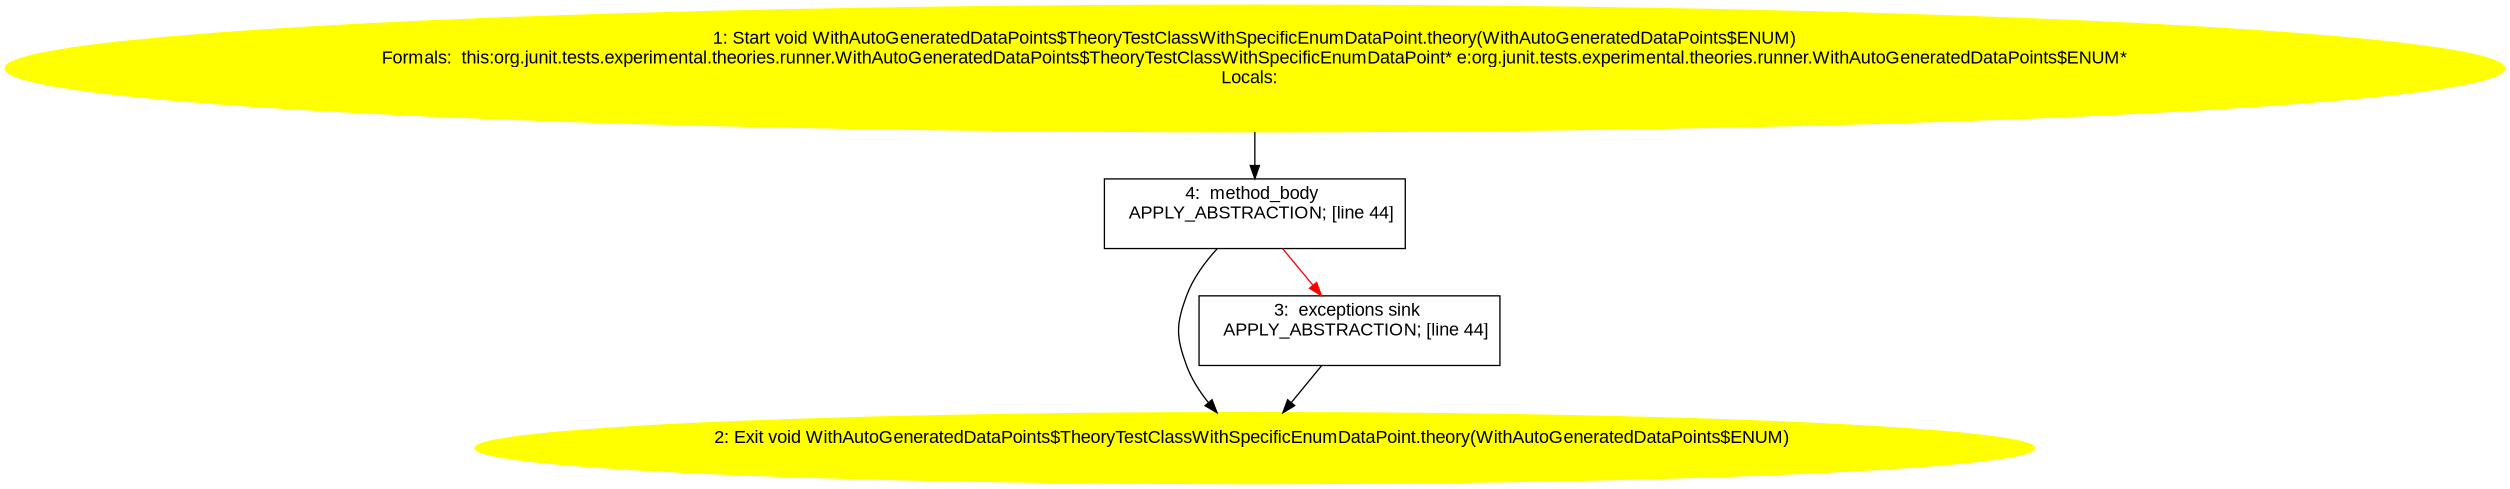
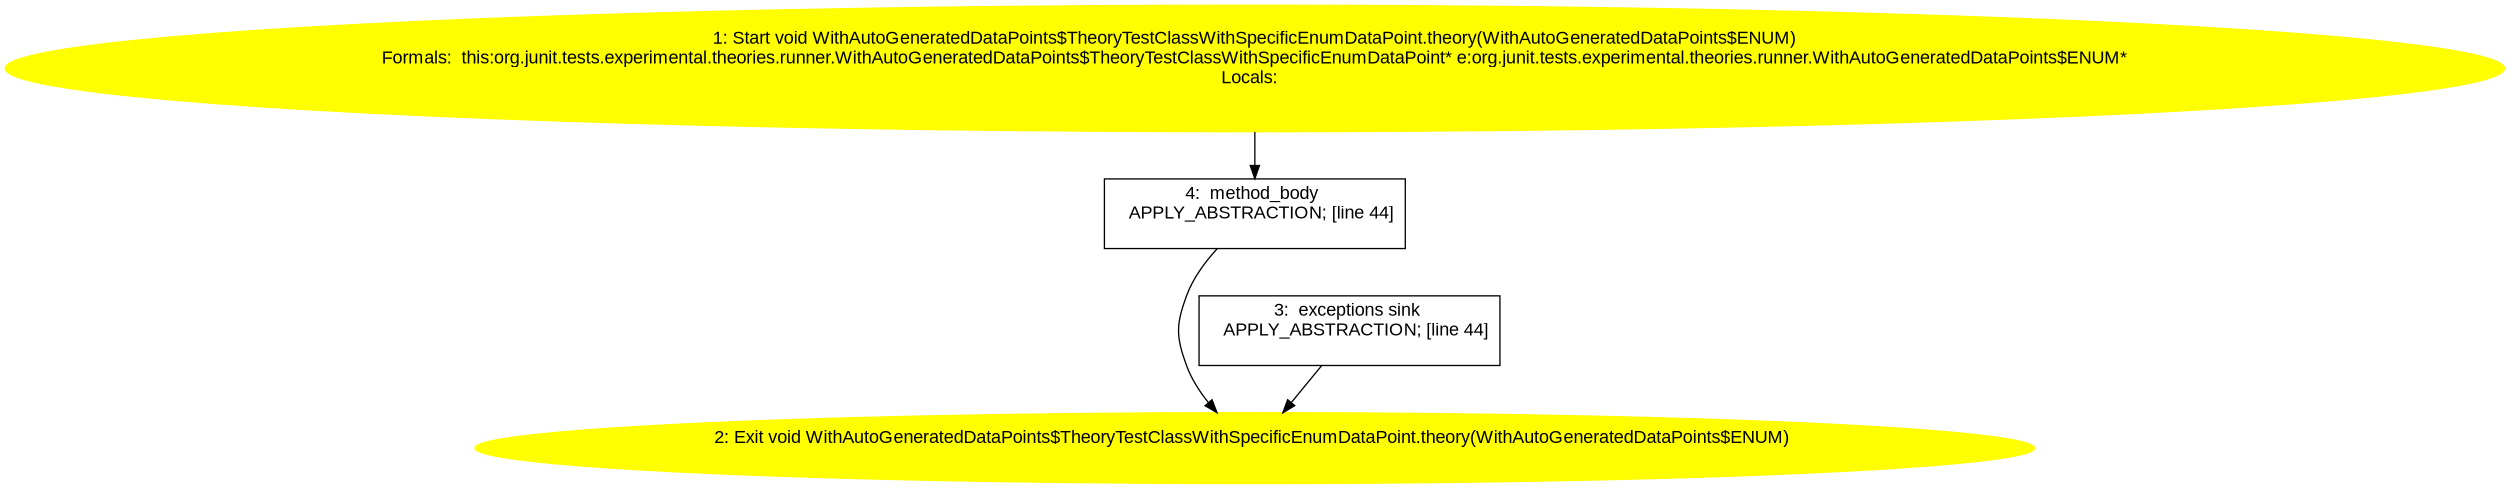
(1298, 267) -> none
